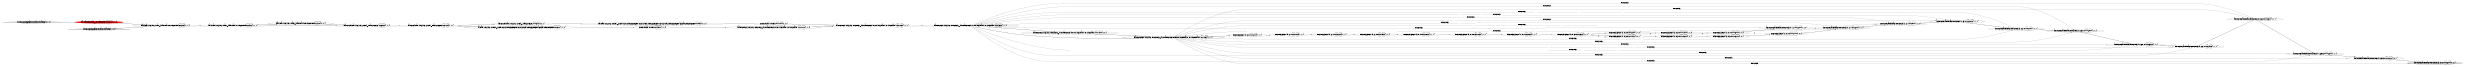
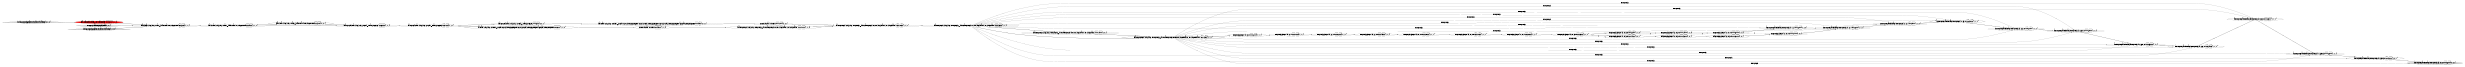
none -> (99, 26)
